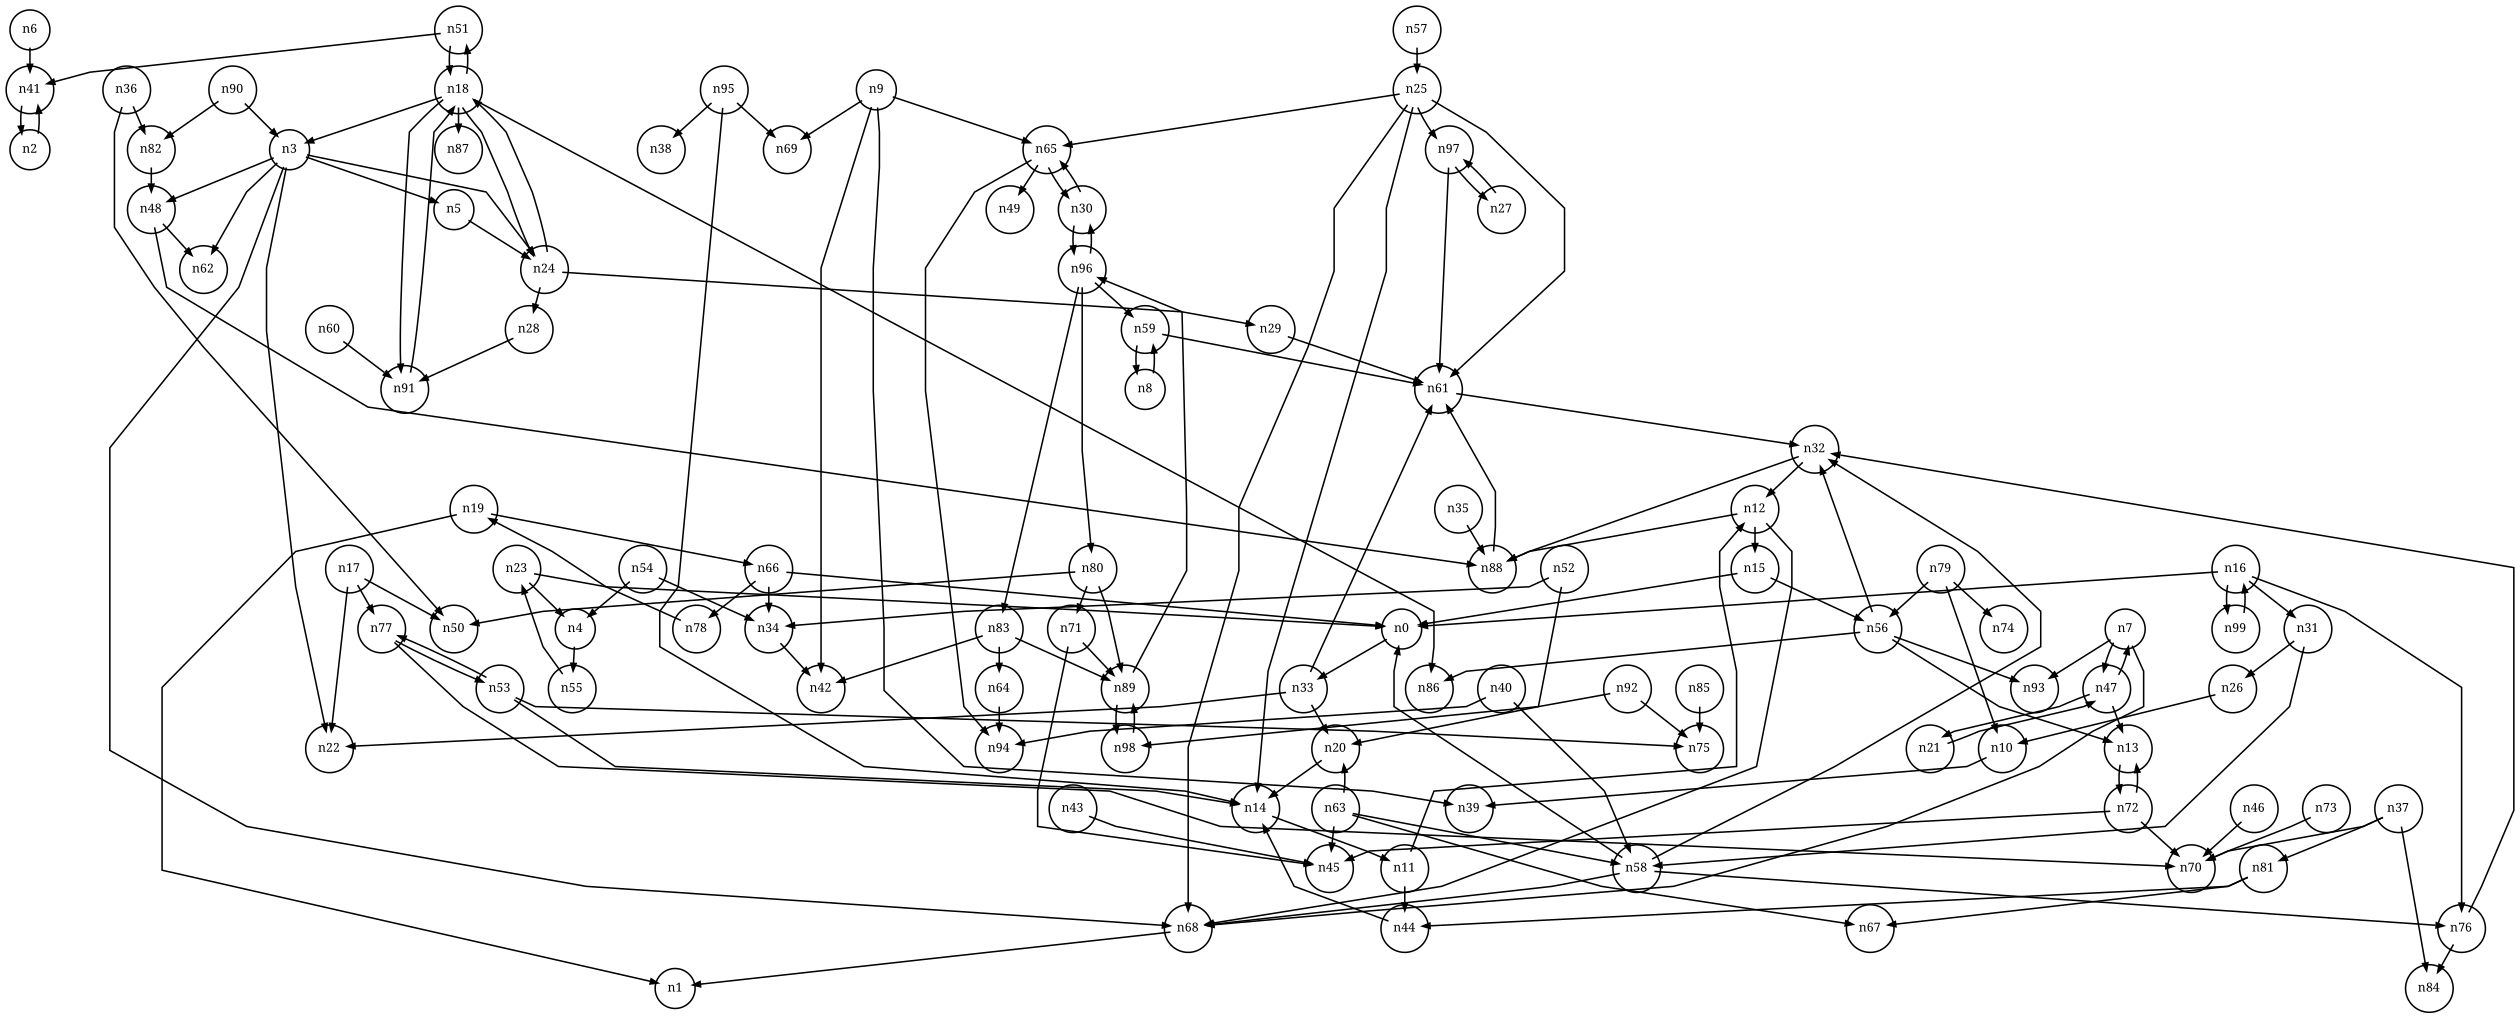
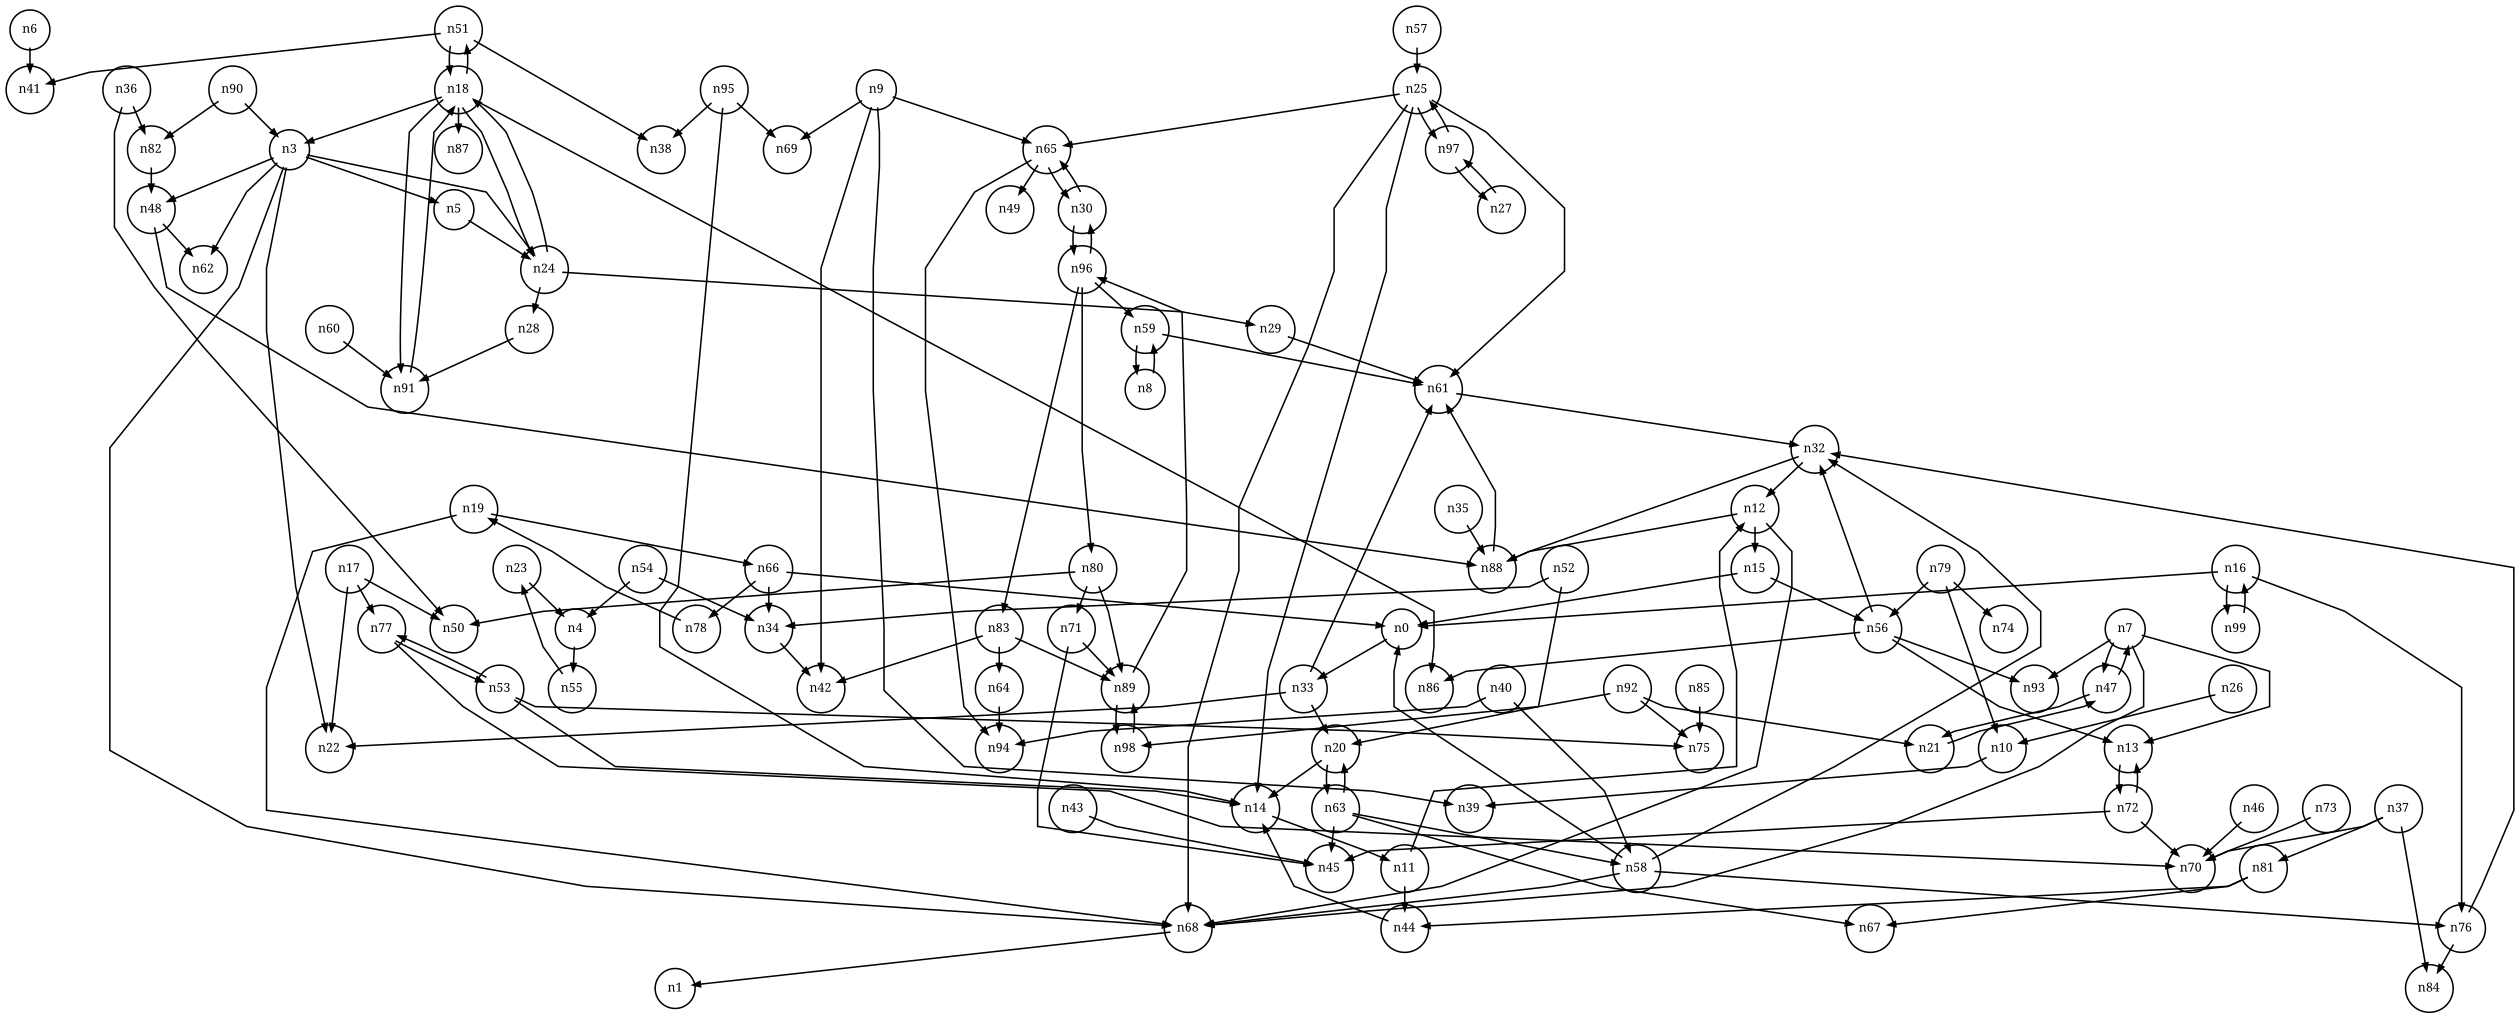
none -> (557, 88)
(30, 150) -> none
(1444, 266) -> (1442, 120)
(934, 603) -> none
(2308, 629) -> none
(2116, 715) -> (2270, 683)
none -> (1780, 724)
none -> (1327, 775)
(162, 851) -> (509, 841)
